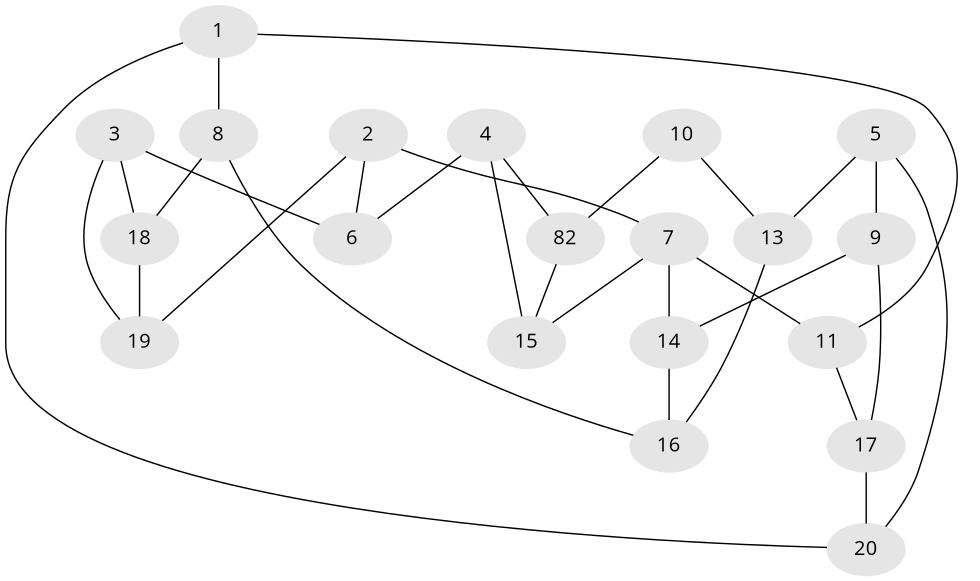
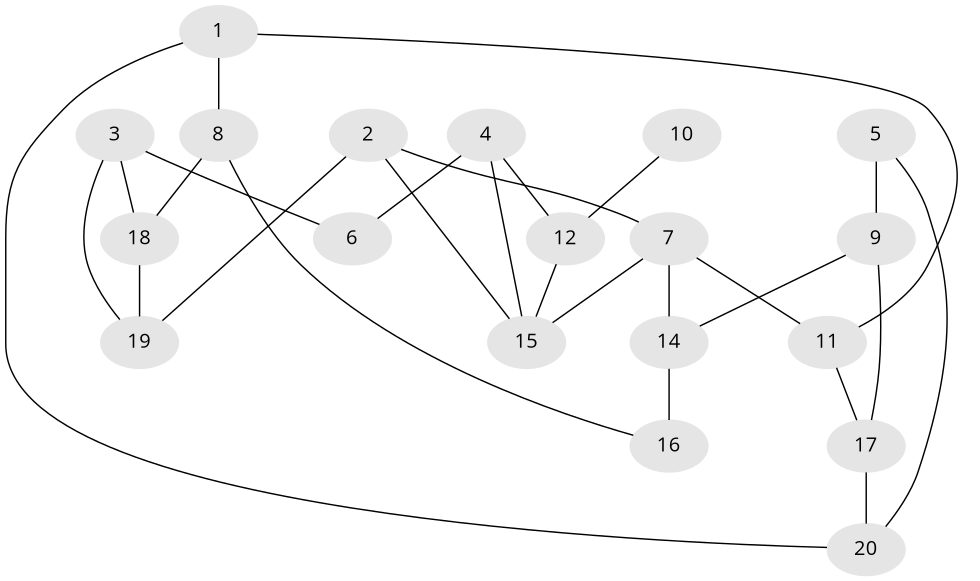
(360, 187) -> (448, 239)
(565, 239) -> (565, 239)
(773, 239) -> none
